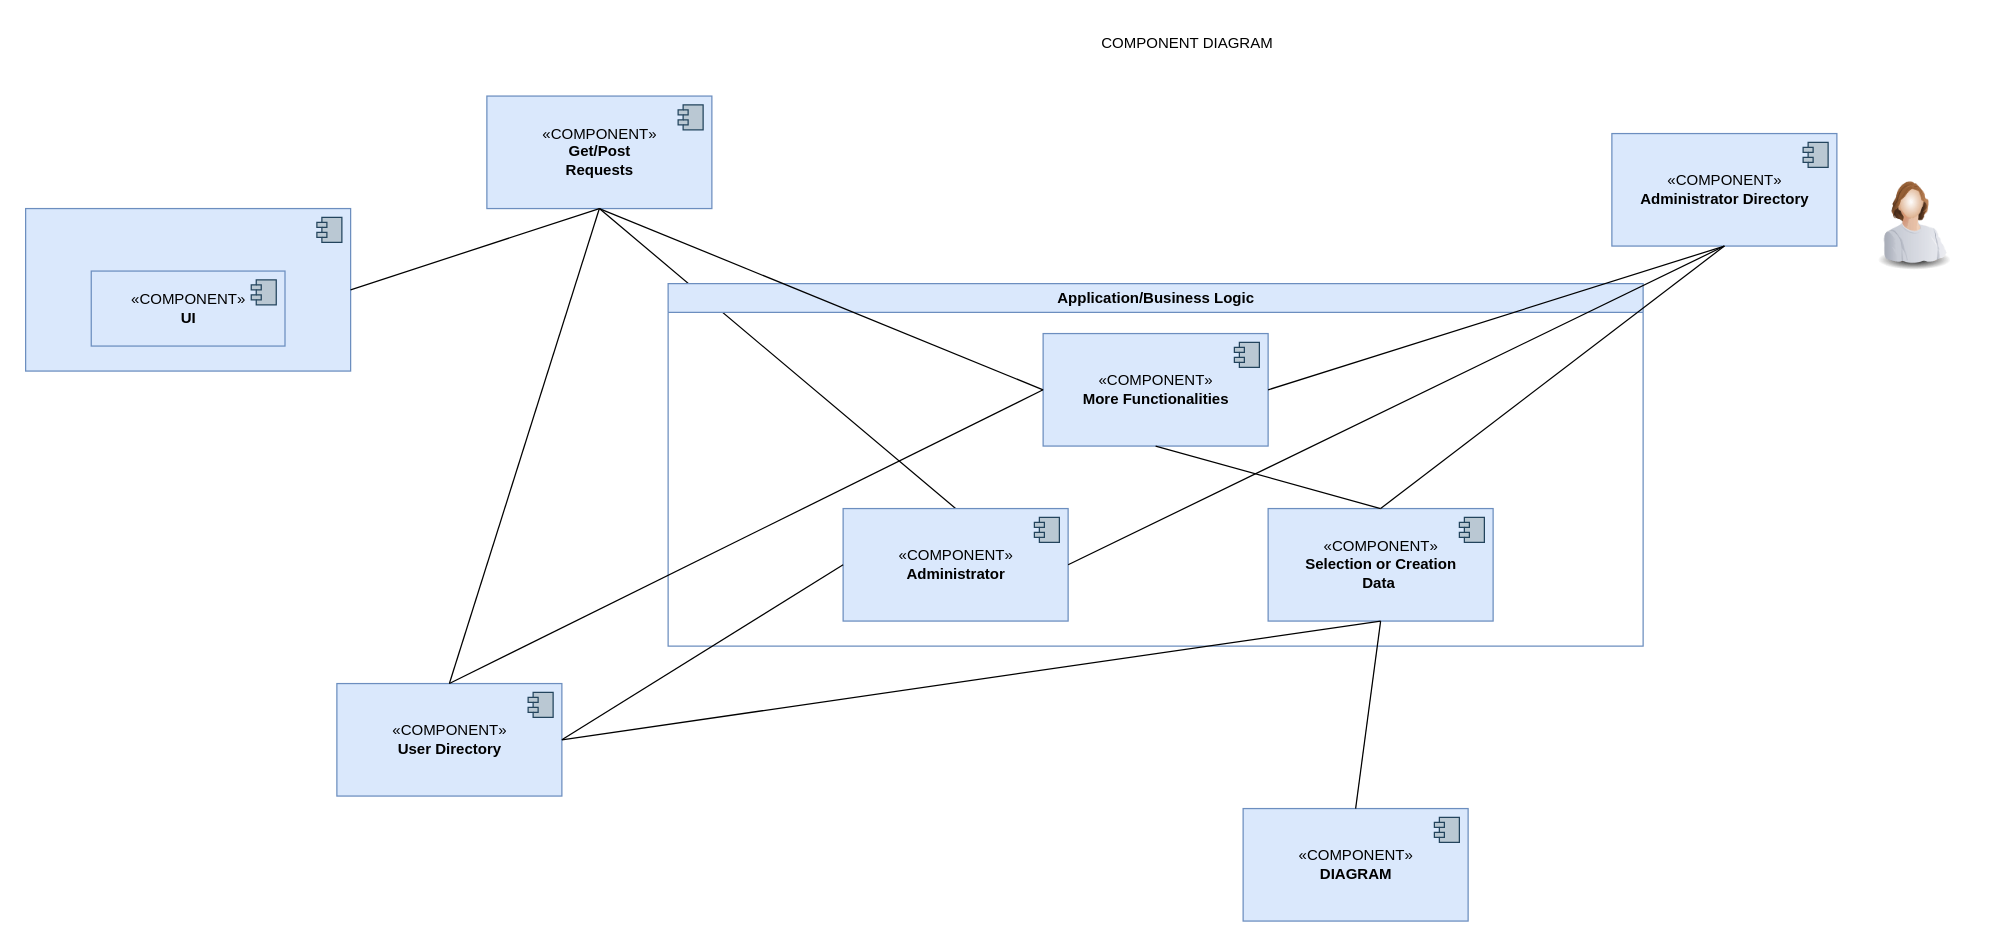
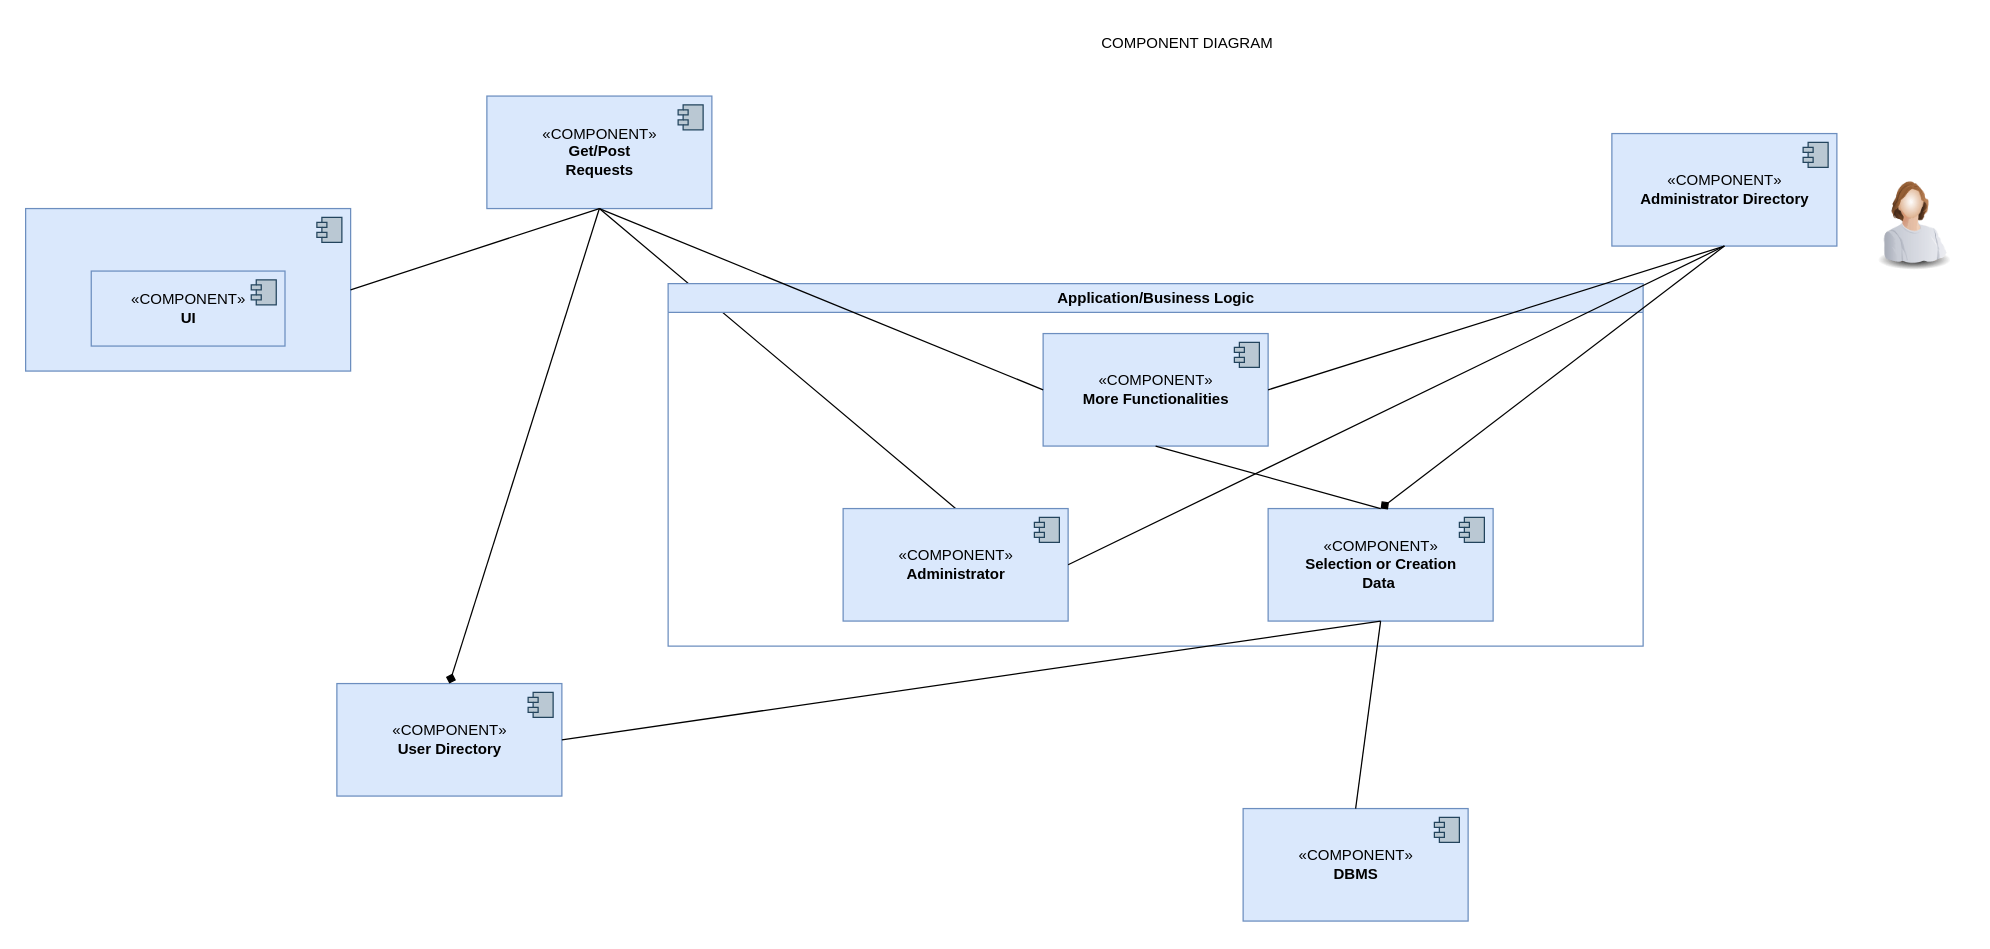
(1386, 504) -> (1389, 502)
(745, 537) -> none
(452, 676) -> (453, 673)
(637, 693) -> none
(1356, 864) -> (1356, 864)
